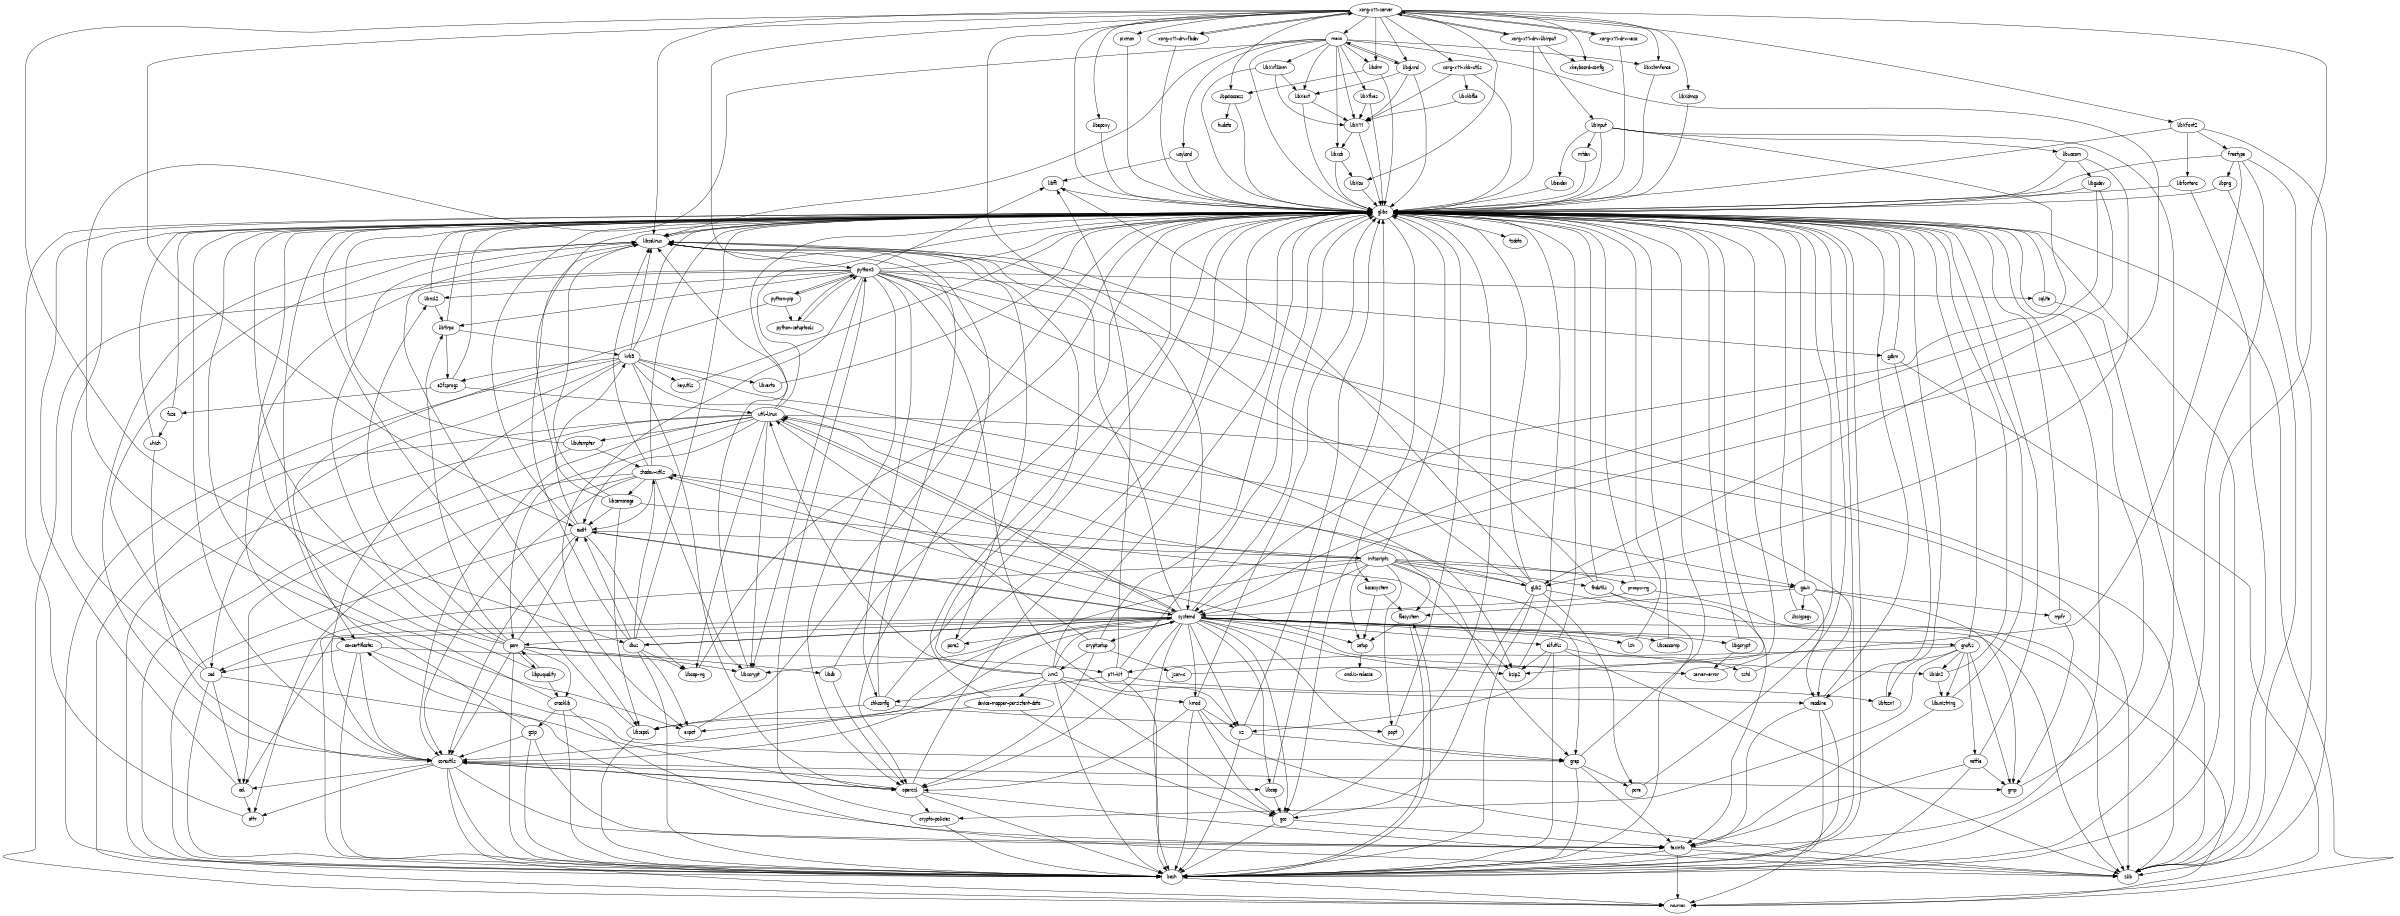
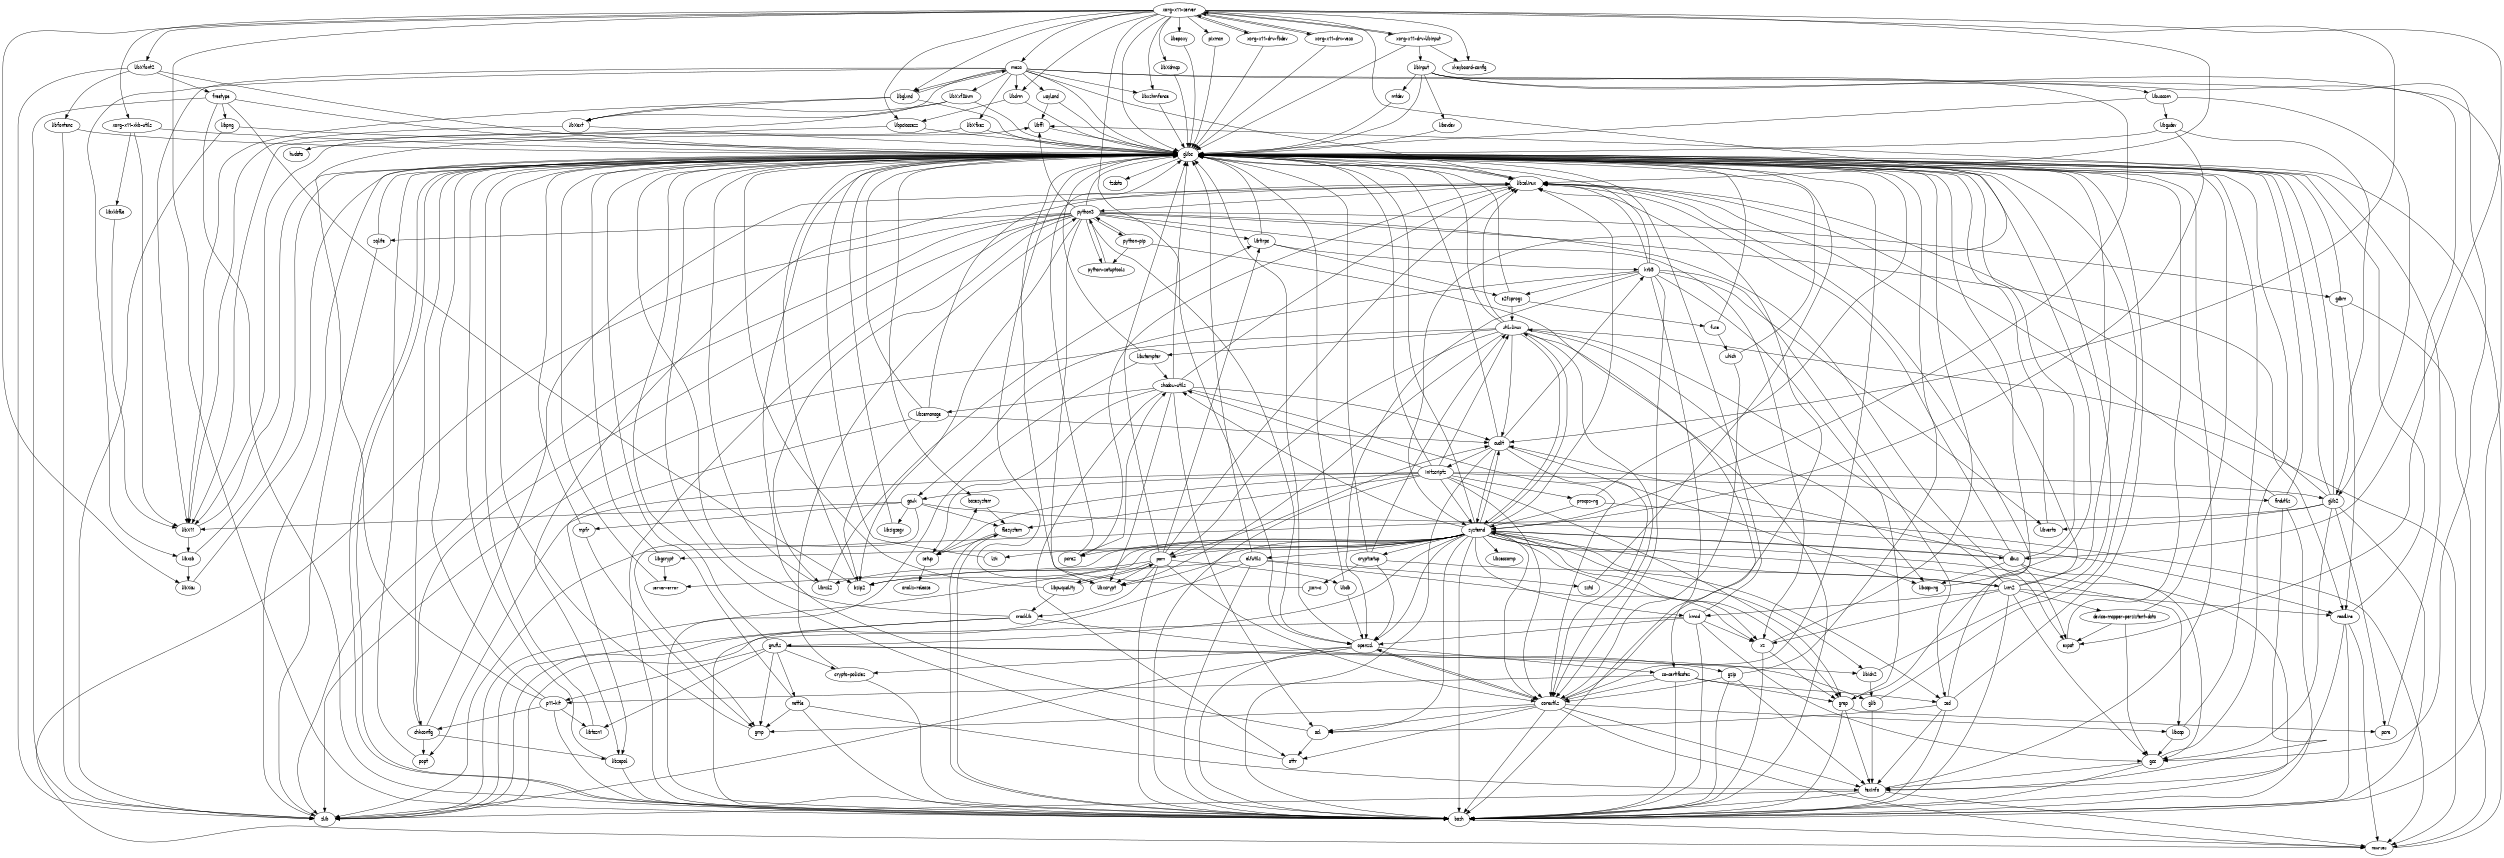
(1800, 246) -> (570, 515)
(400, 299) -> (657, 782)
(1651, 317) -> none
(685, 386) -> none
(1157, 501) -> (2195, 520)
(643, 561) -> (1126, 485)
(1370, 615) -> (959, 536)
(1944, 704) -> (1872, 704)
(823, 718) -> (1888, 616)
